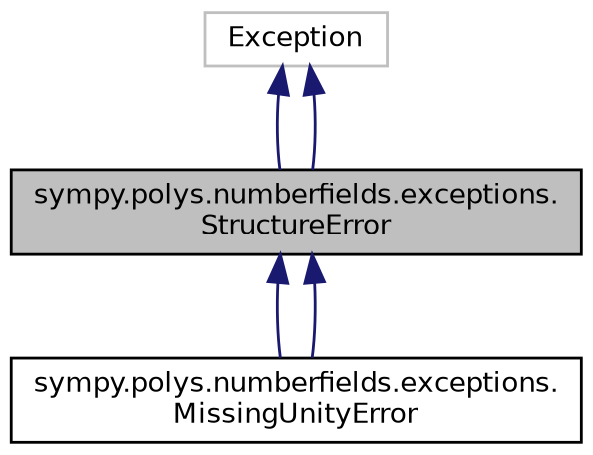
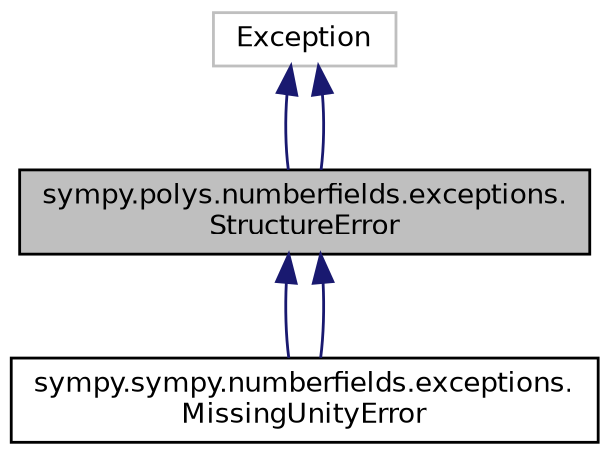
(296, 400) -> (305, 400)
